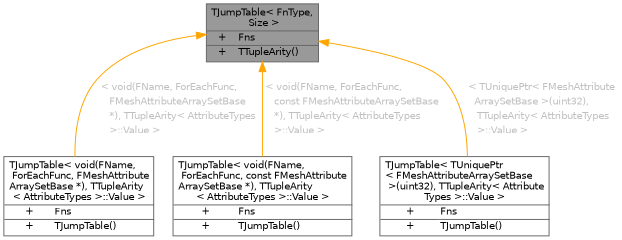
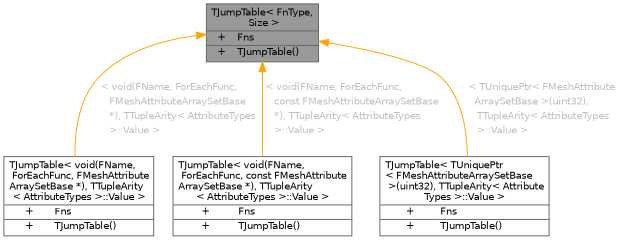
(269, 52) -> (268, 52)
